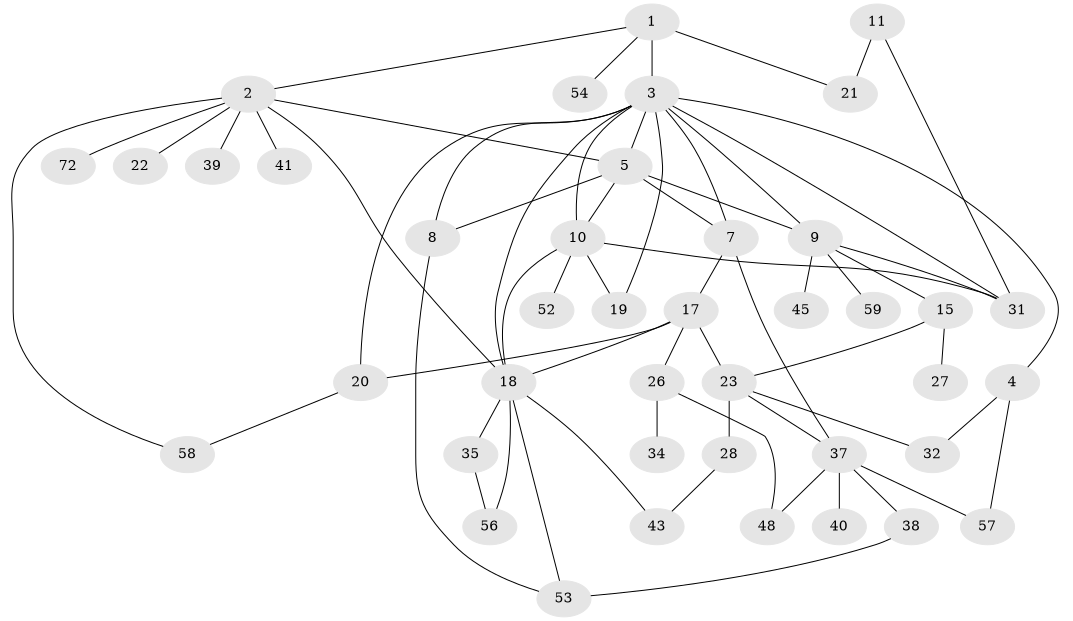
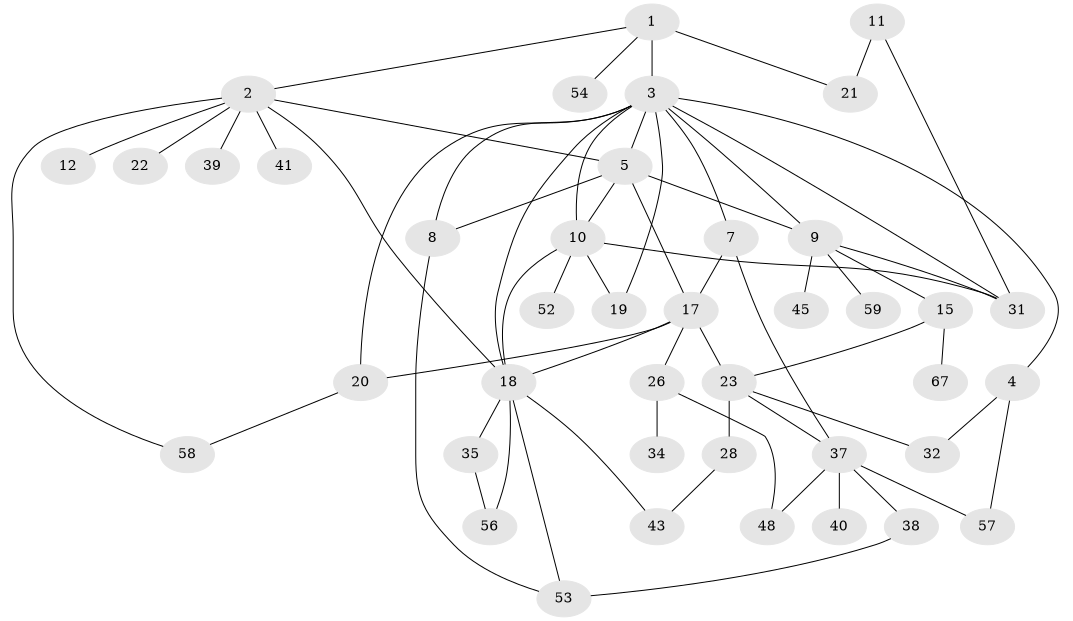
(68, 166) -> (68, 166)
(678, 202) -> (658, 238)
(940, 383) -> (940, 383)
